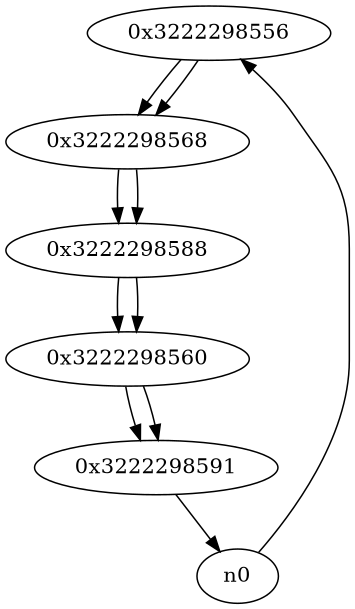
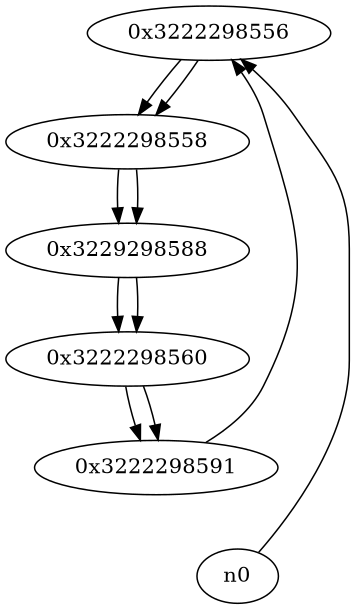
(128, 142) -> (128, 142)
(128, 250) -> (128, 250)
(193, 517) -> (297, 268)
